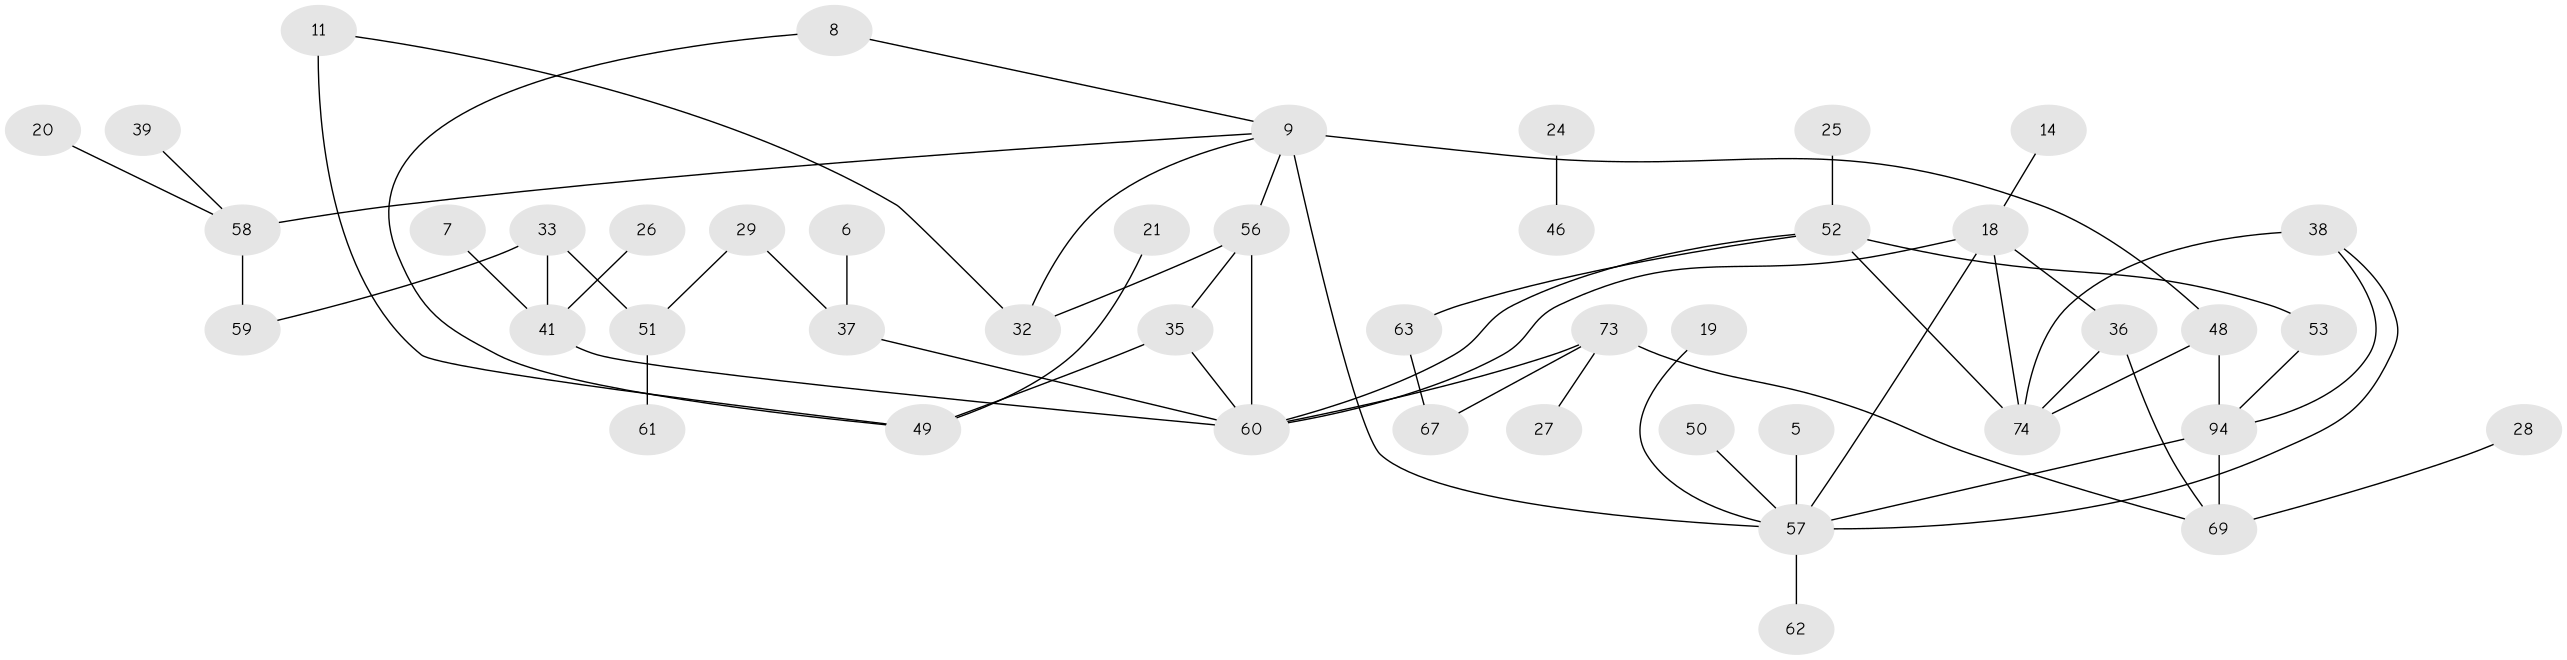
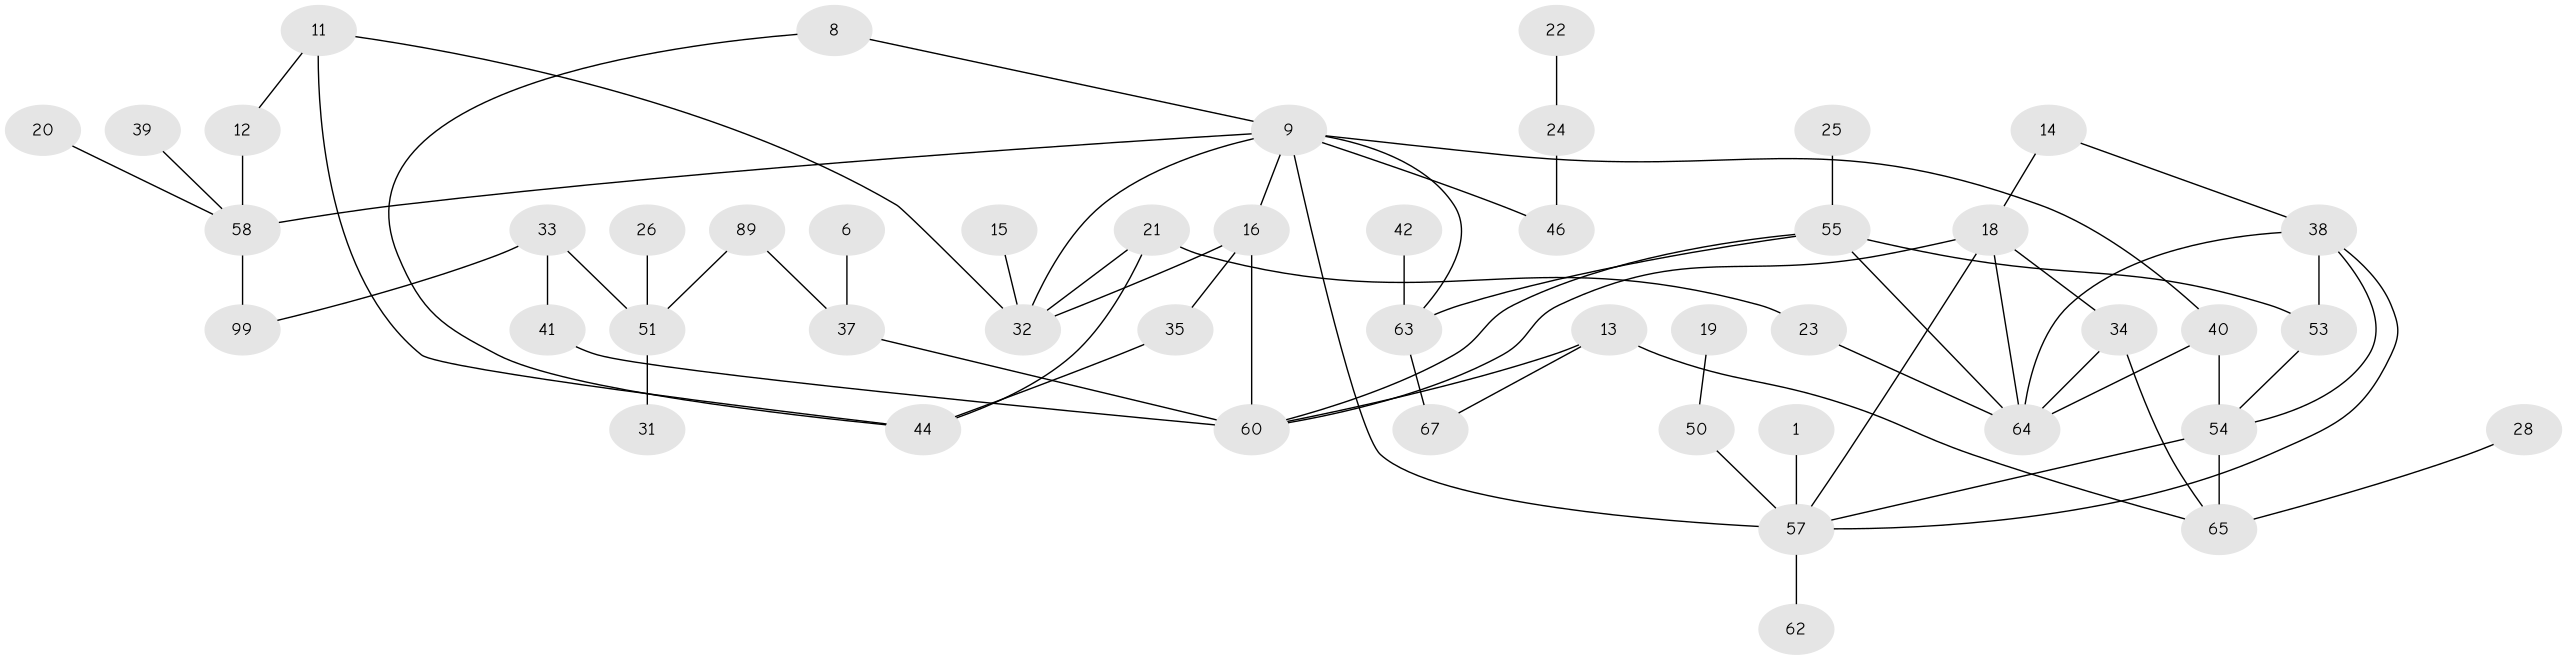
none -> (1557, 30)
none -> (243, 130)
none -> (2184, 180)
none -> (1450, 187)
none -> (1447, 197)
(448, 230) -> none
(747, 230) -> (747, 230)
none -> (999, 230)
(1252, 230) -> (1252, 230)
none -> (1404, 230)
(1832, 230) -> (1832, 230)
(603, 274) -> (647, 280)
none -> (1087, 280)
none -> (2319, 280)
(243, 330) -> (243, 330)
(1609, 330) -> (1609, 330)
none -> (1809, 330)
(2119, 330) -> (2119, 330)
(2219, 330) -> (2219, 330)
(1214, 380) -> none
(647, 430) -> (647, 430)
(923, 430) -> (923, 430)
(1544, 430) -> none
(1796, 430) -> (1796, 430)
(2022, 430) -> (2022, 430)
(2219, 430) -> (2219, 430)
(1651, 461) -> (1703, 380)
(2219, 529) -> (2219, 529)
